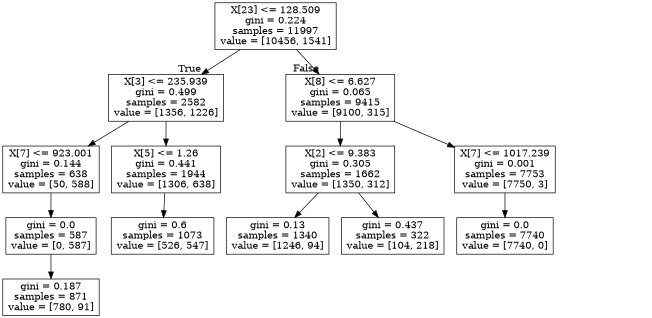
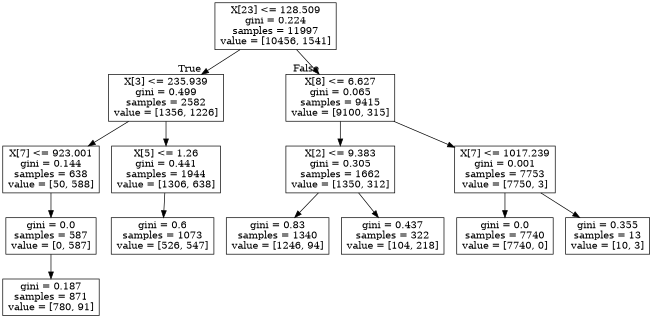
(278, 236) -> (278, 236)
none -> (608, 236)
